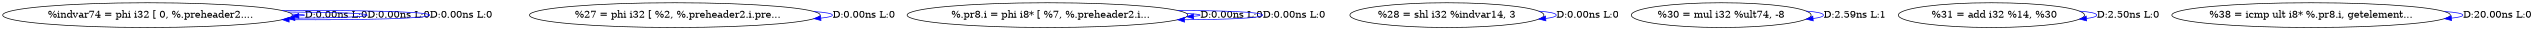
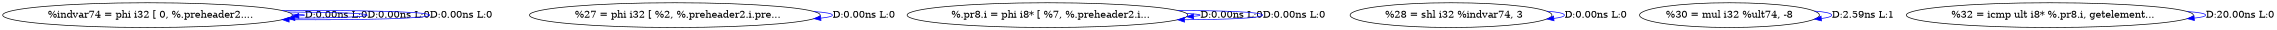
(1447, 15) -> (1451, 15)
(1991, 15) -> none
(2311, 15) -> (2050, 15)
